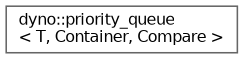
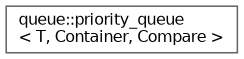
(122, 29) -> (122, 29)
